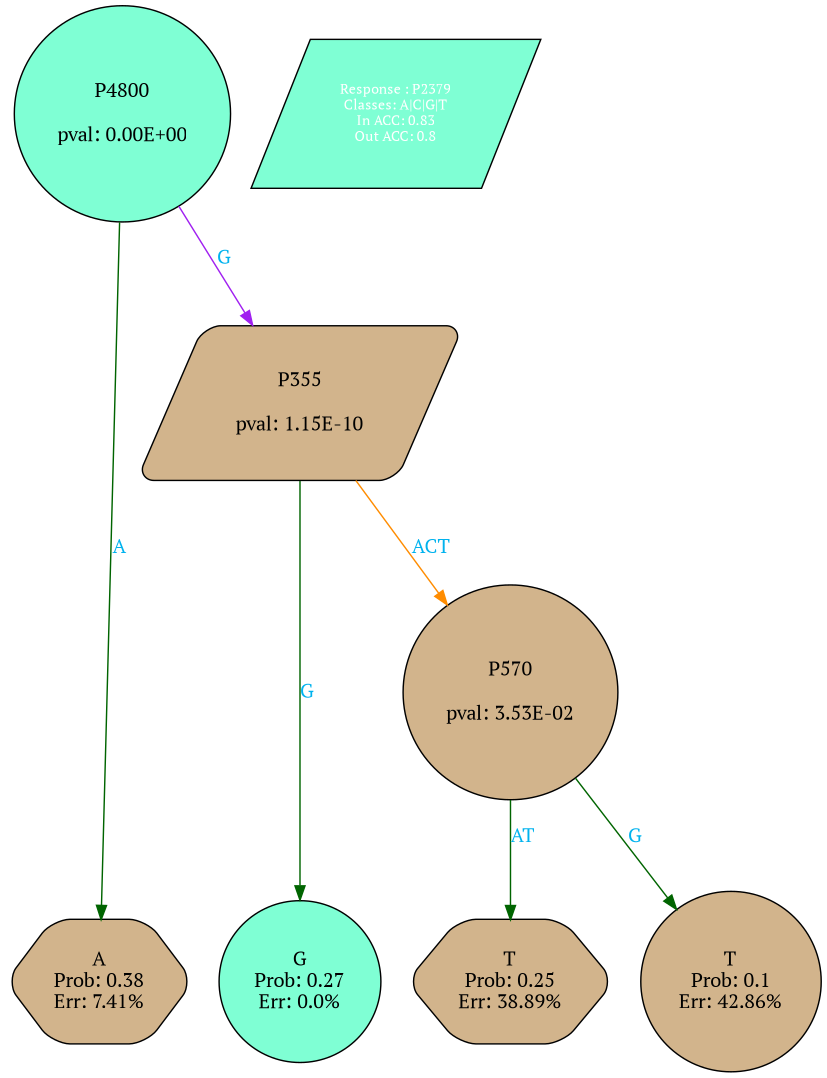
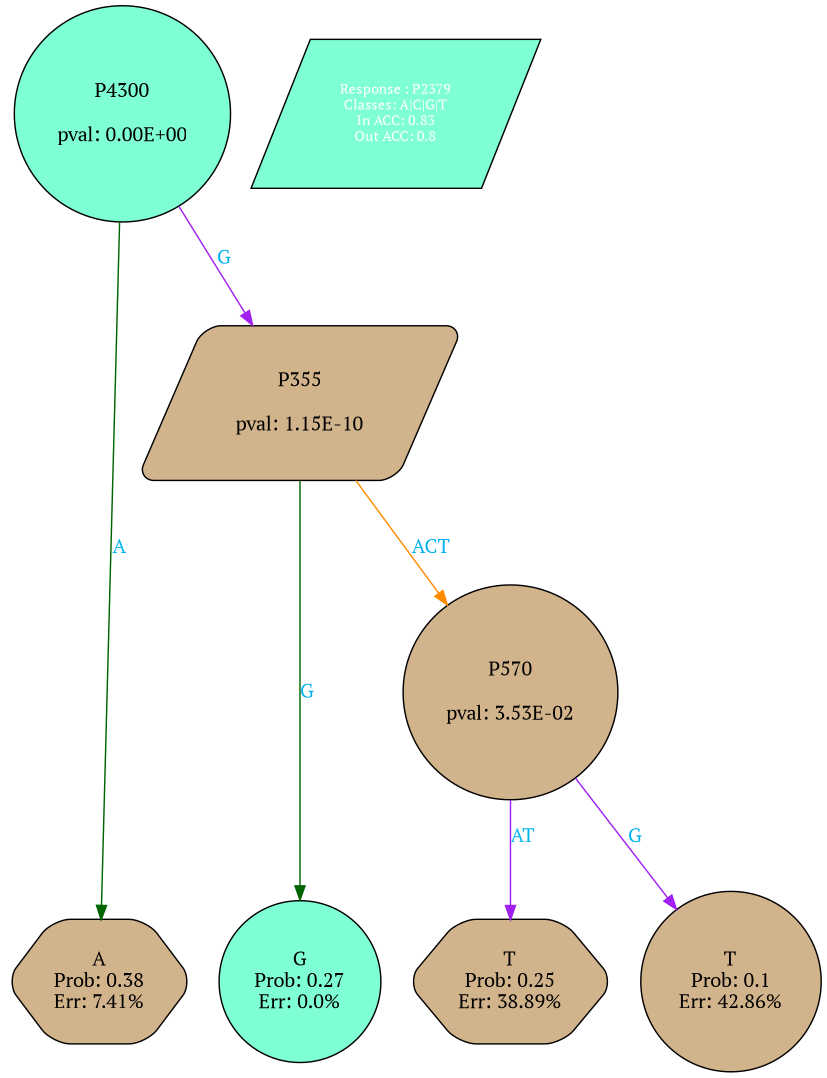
(122, 114) -> (122, 114)
(622, 838) -> (622, 838)
(510, 853) -> (510, 853)
